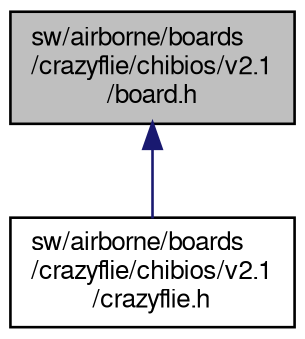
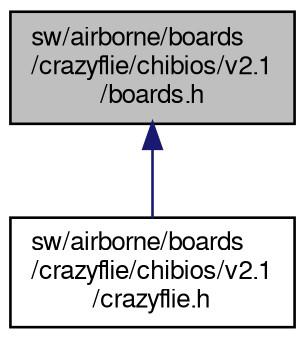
(153, 68) -> (153, 68)
